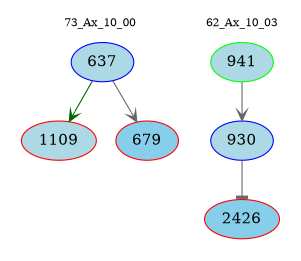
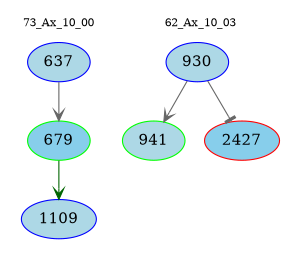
(84, 96) -> (59, 175)
(242, 96) -> (178, 97)
(59, 141) -> (59, 219)
(147, 141) -> (59, 141)
(242, 219) -> (242, 141)
